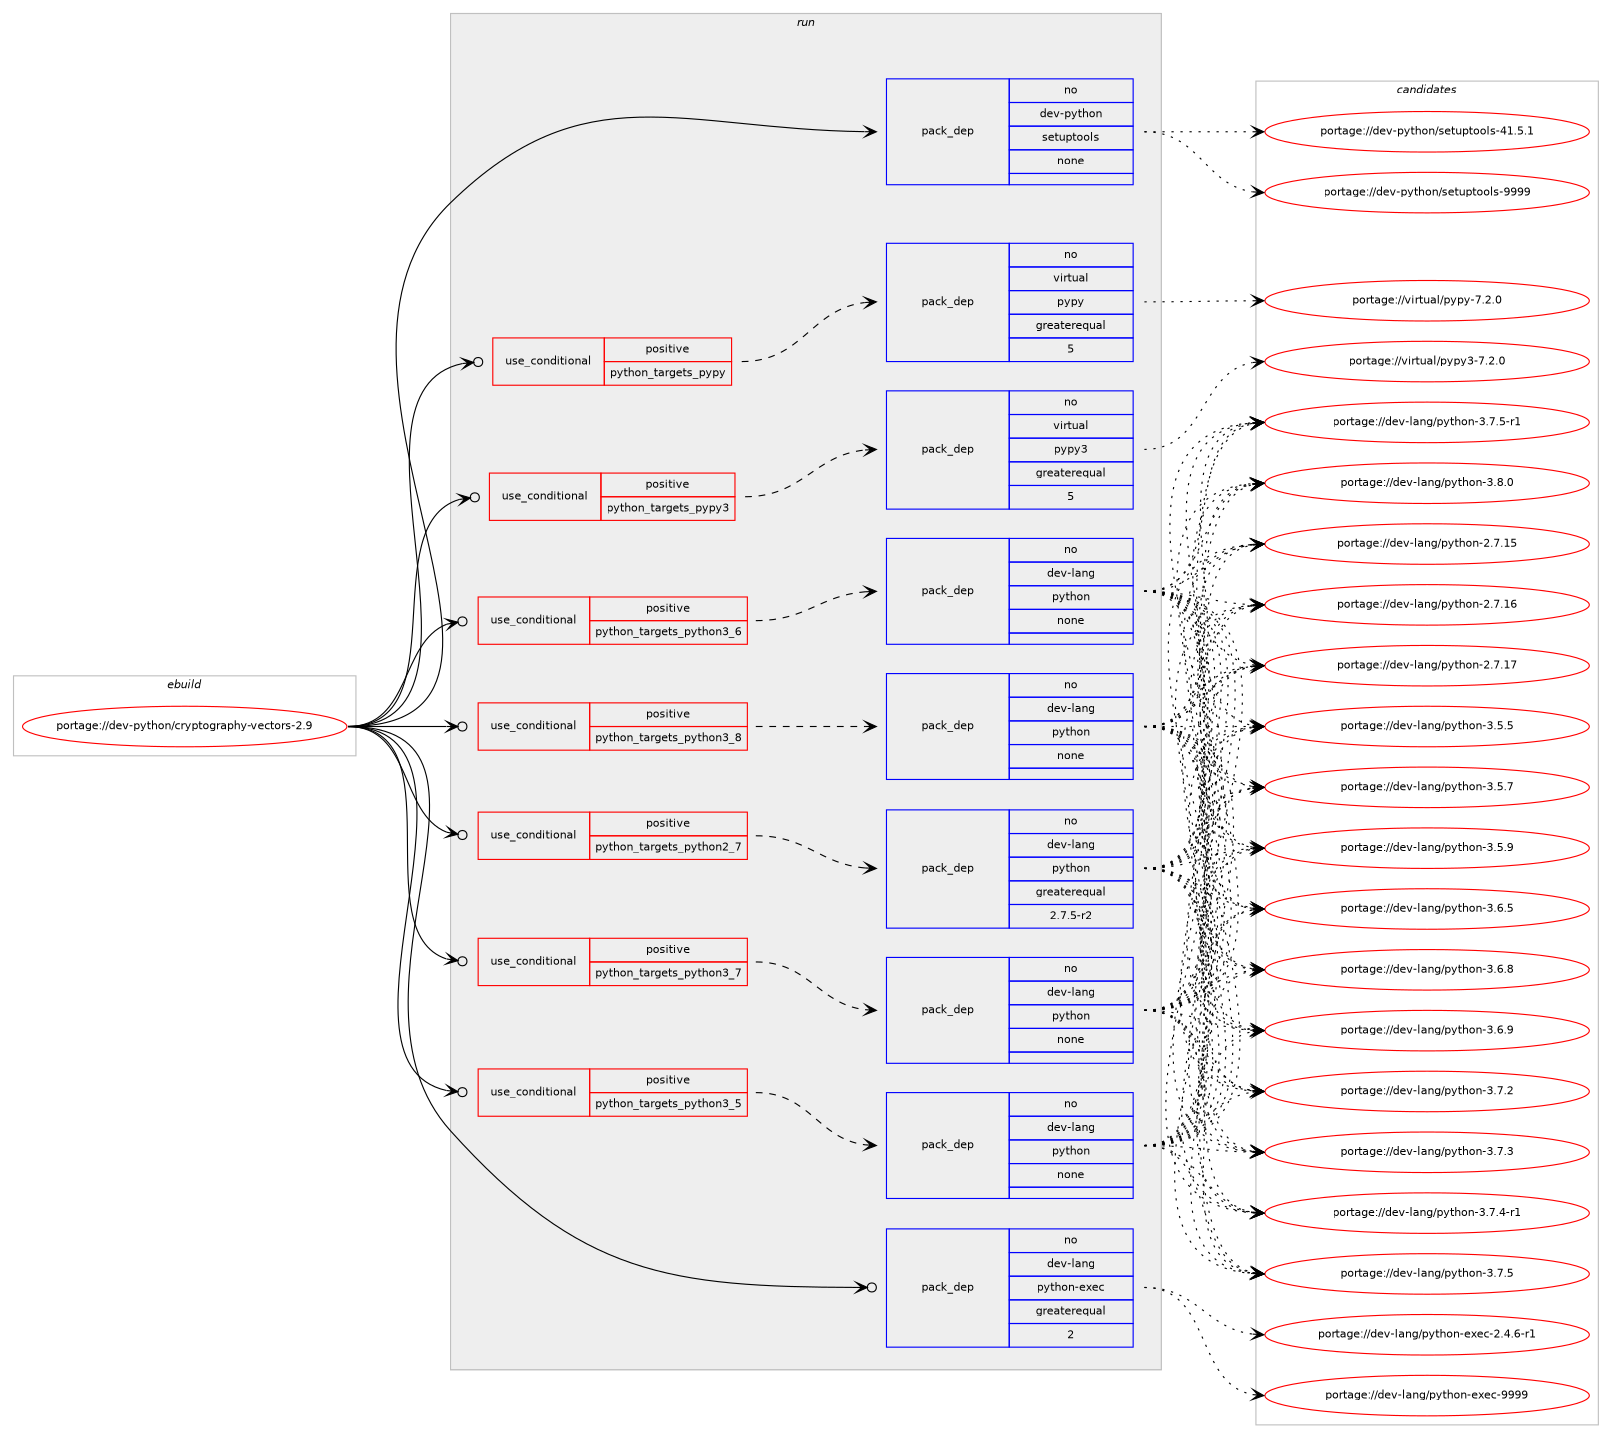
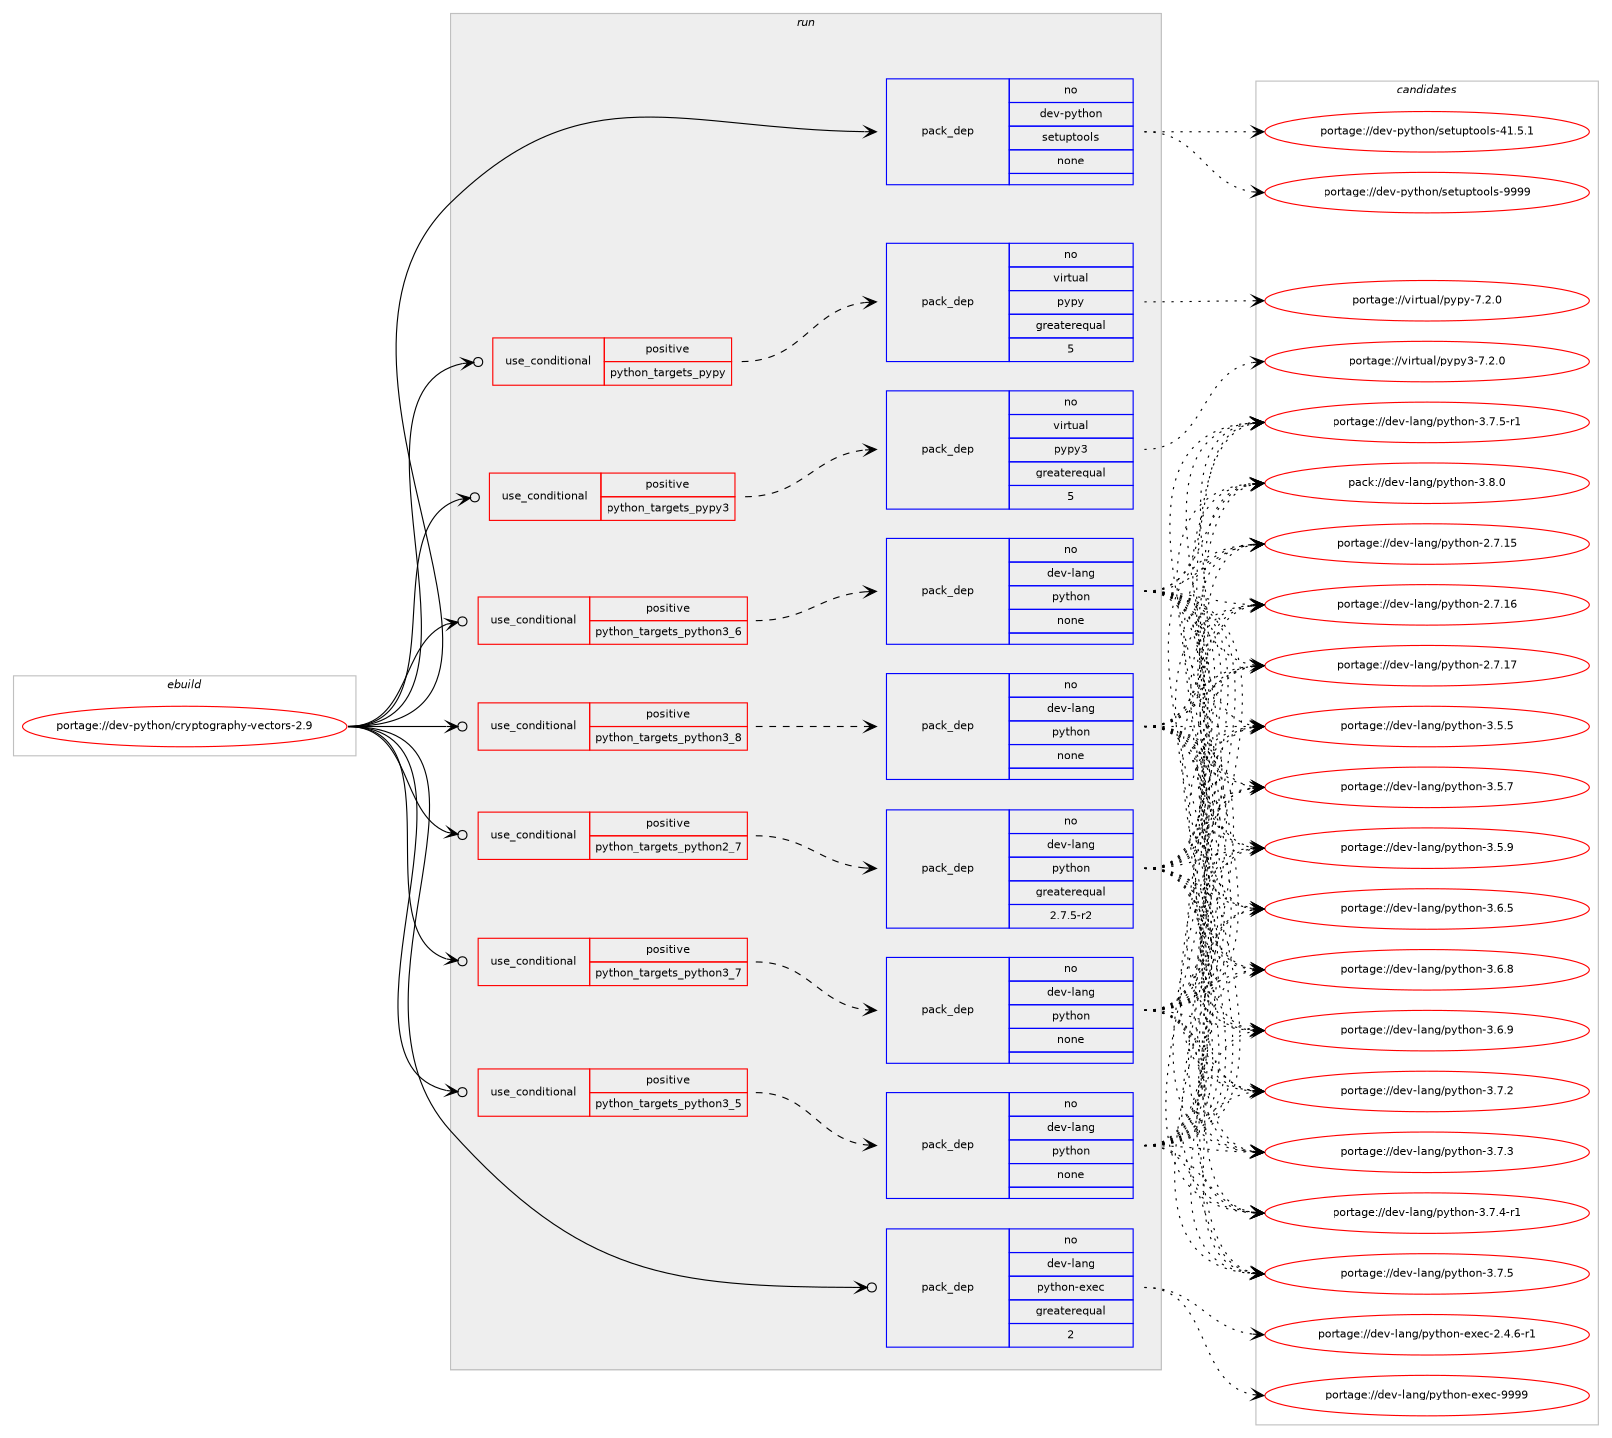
(1427, 483) -> (1427, 483)
